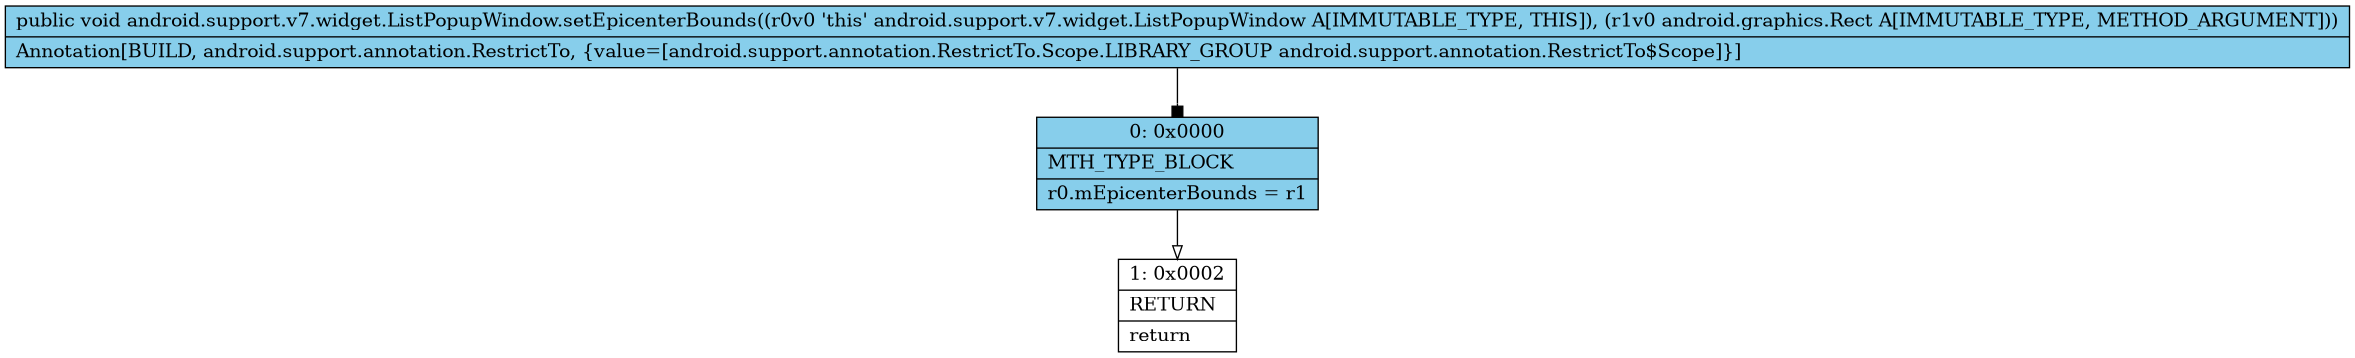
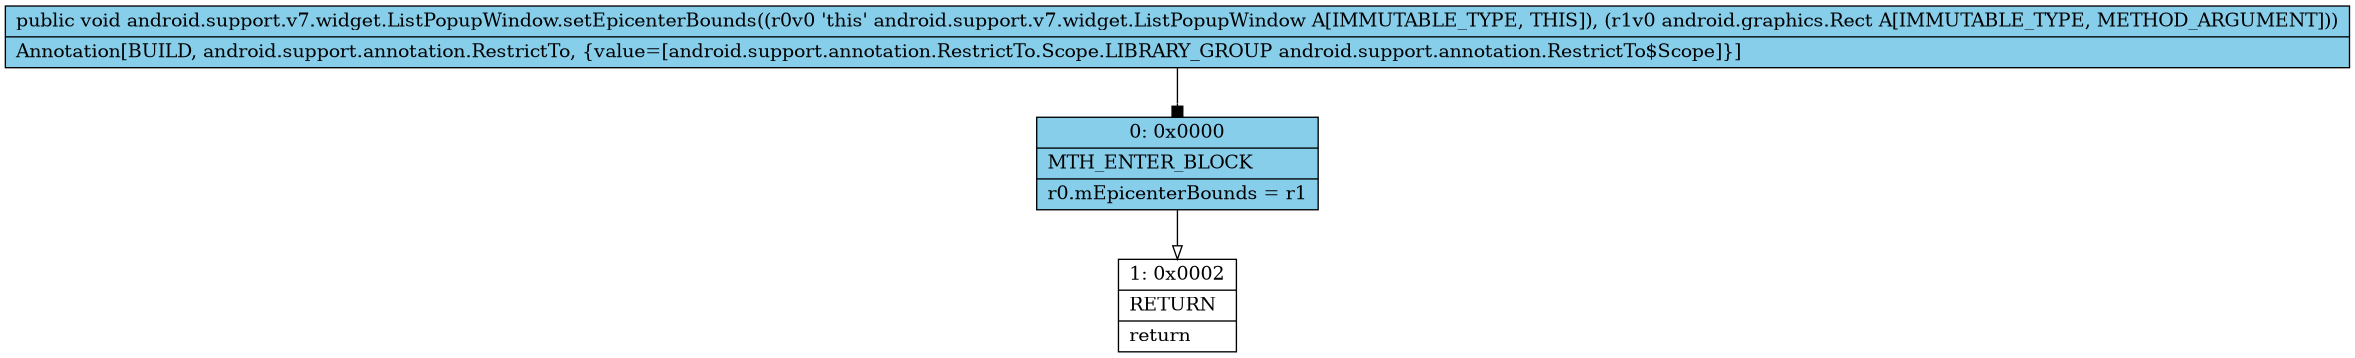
(1141, 163) -> (1151, 163)
